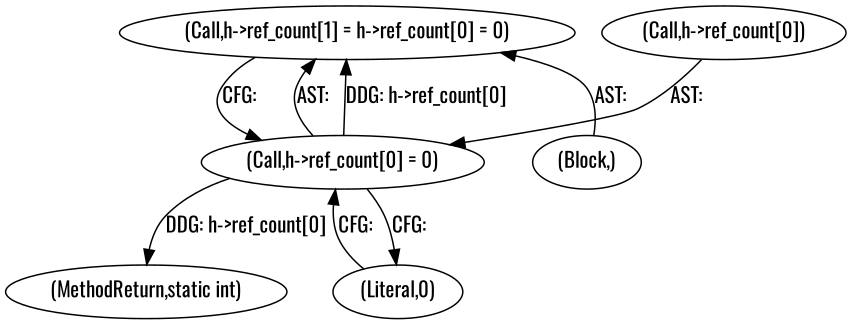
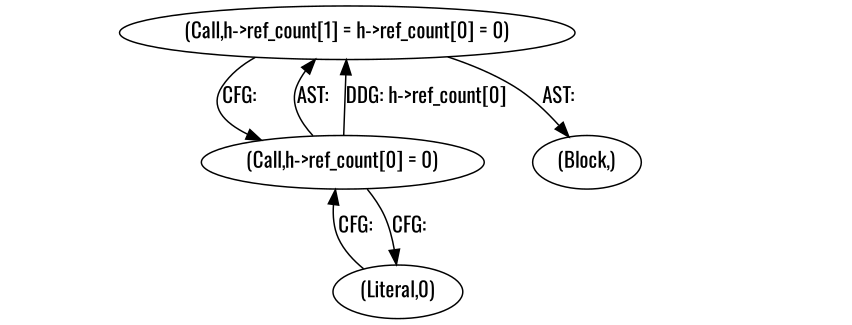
(724, 33) -> none
(575, 78) -> (508, 83)
(146, 292) -> none
